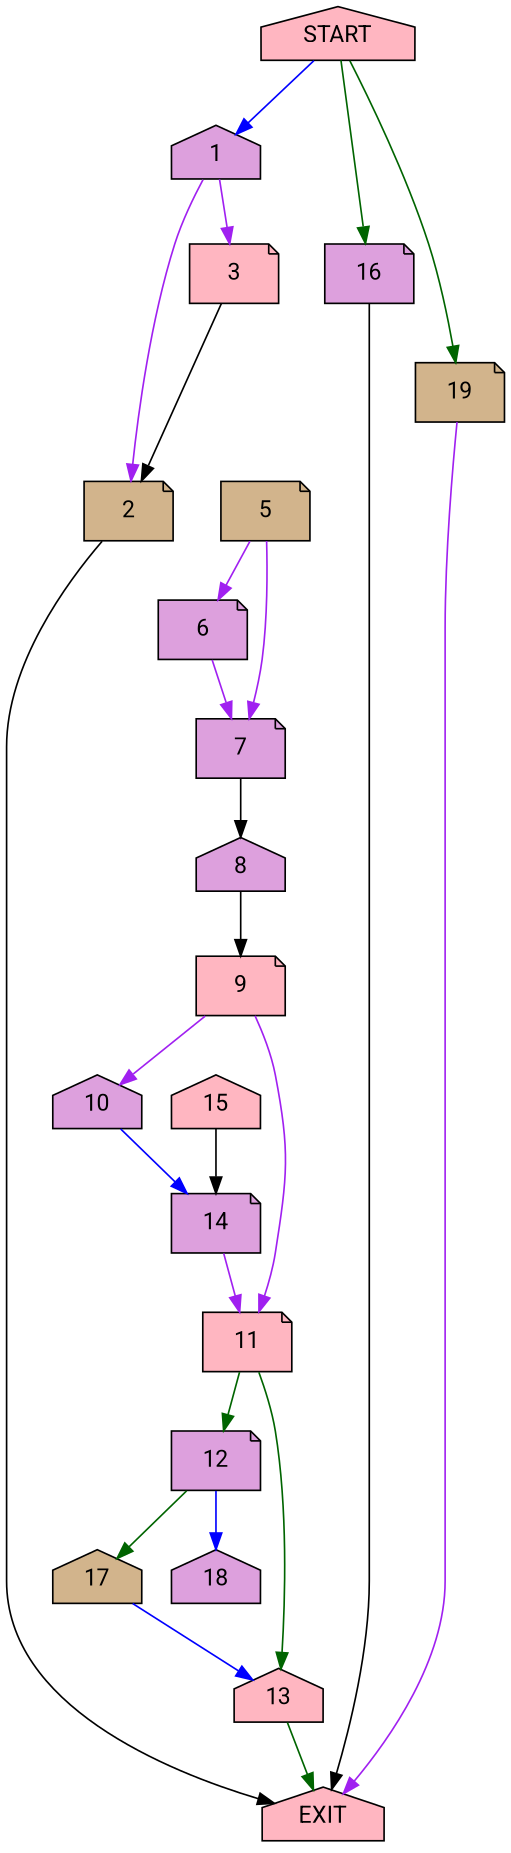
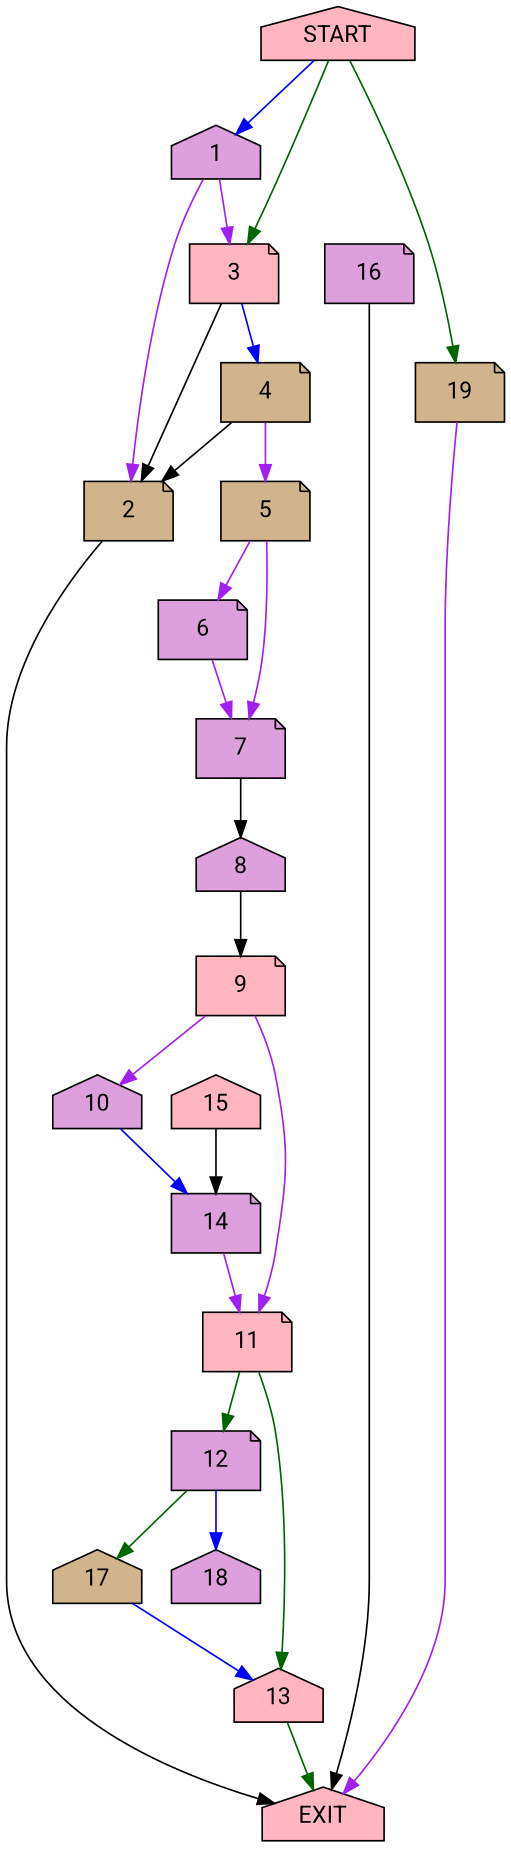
(352, 143) -> (293, 145)
none -> (265, 392)
